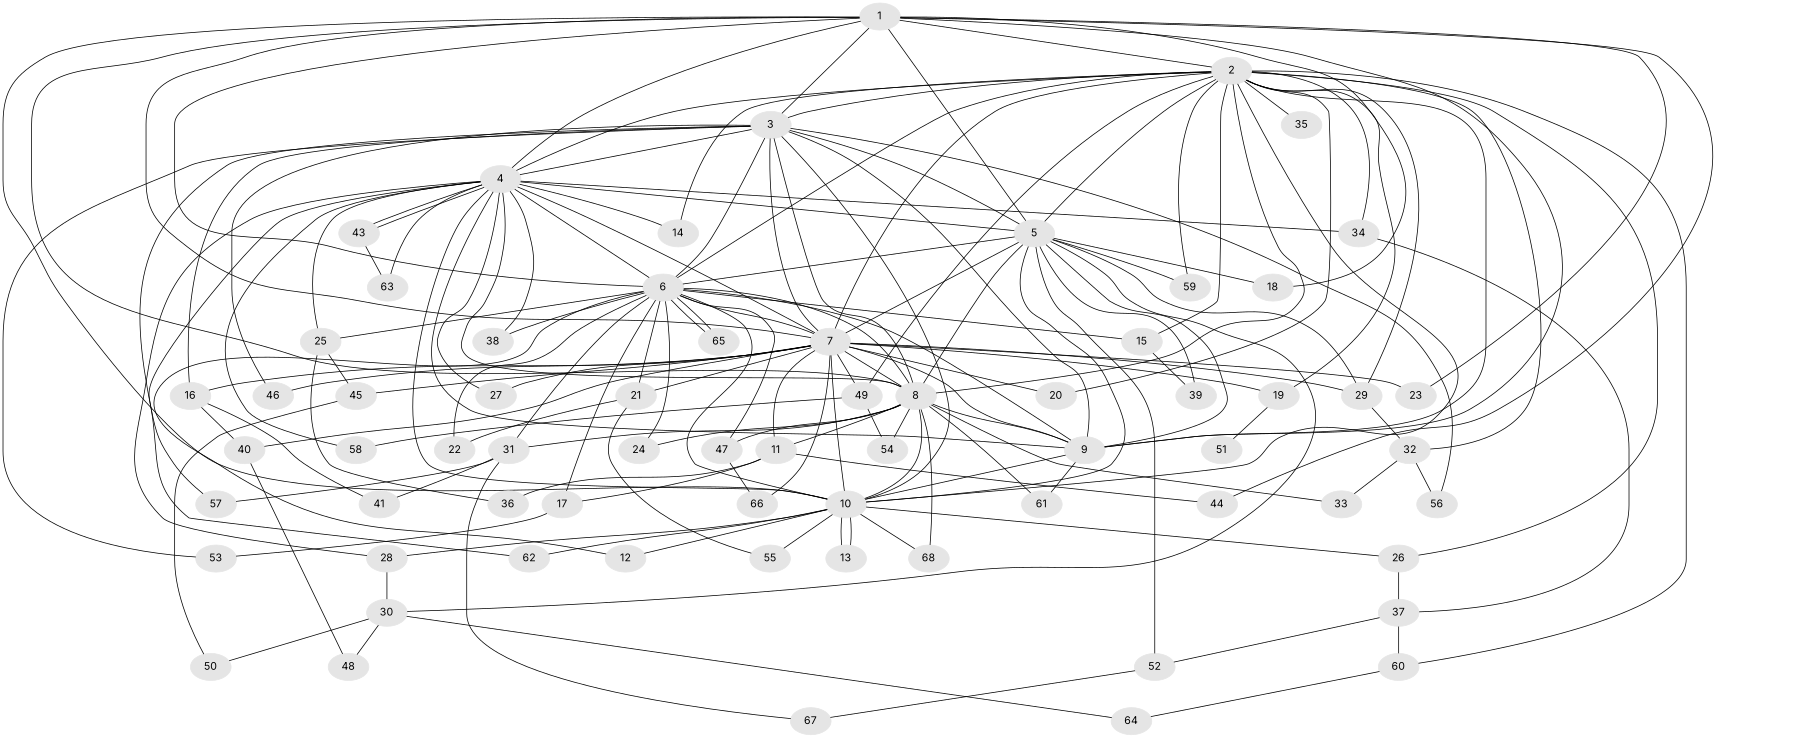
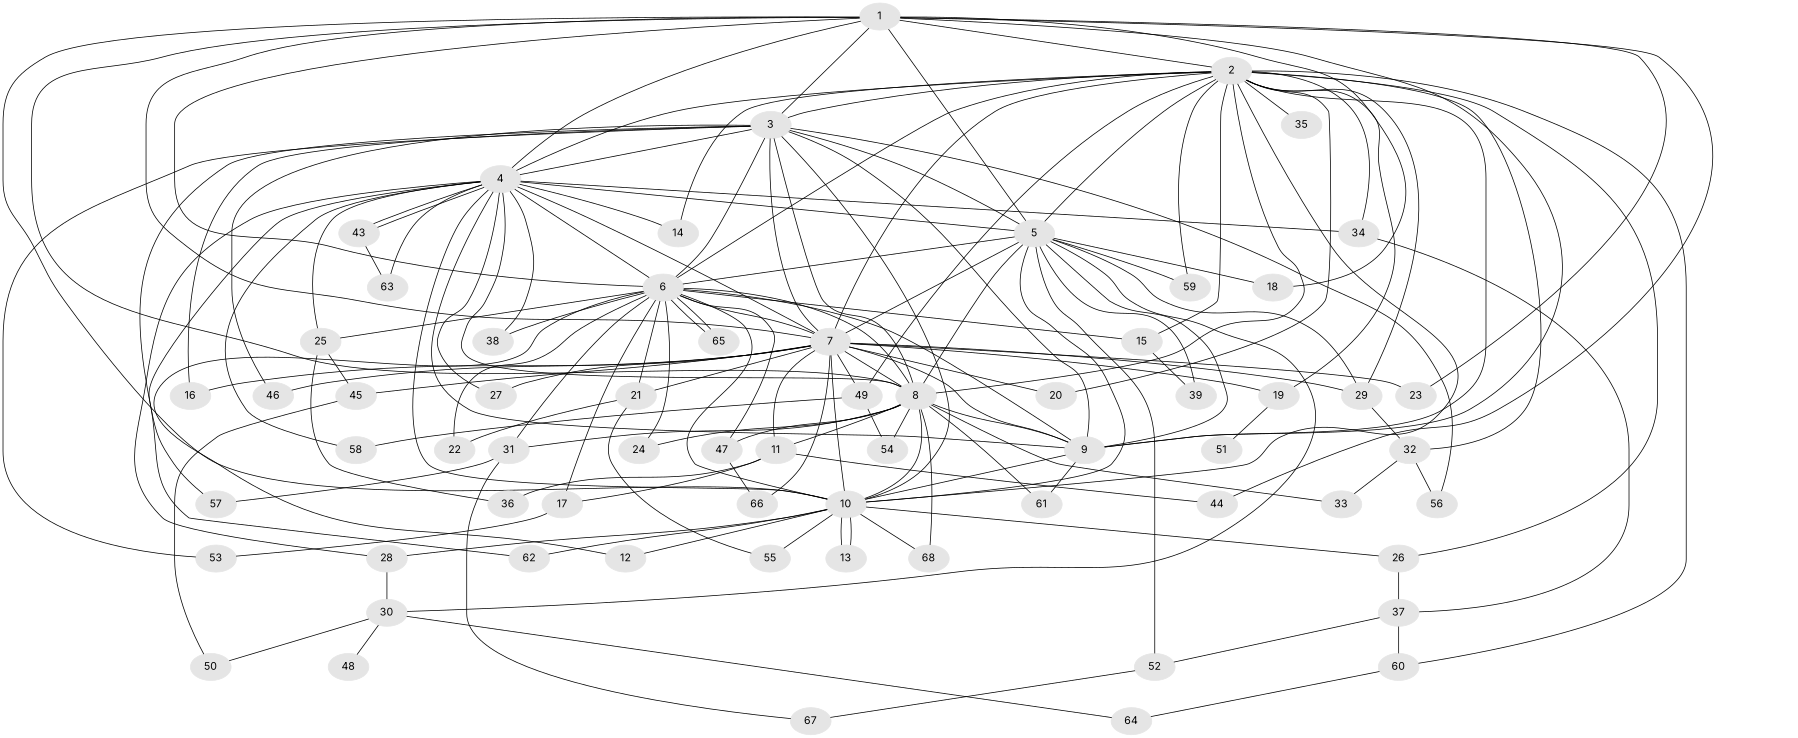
(245, 450) -> none
(379, 504) -> none
